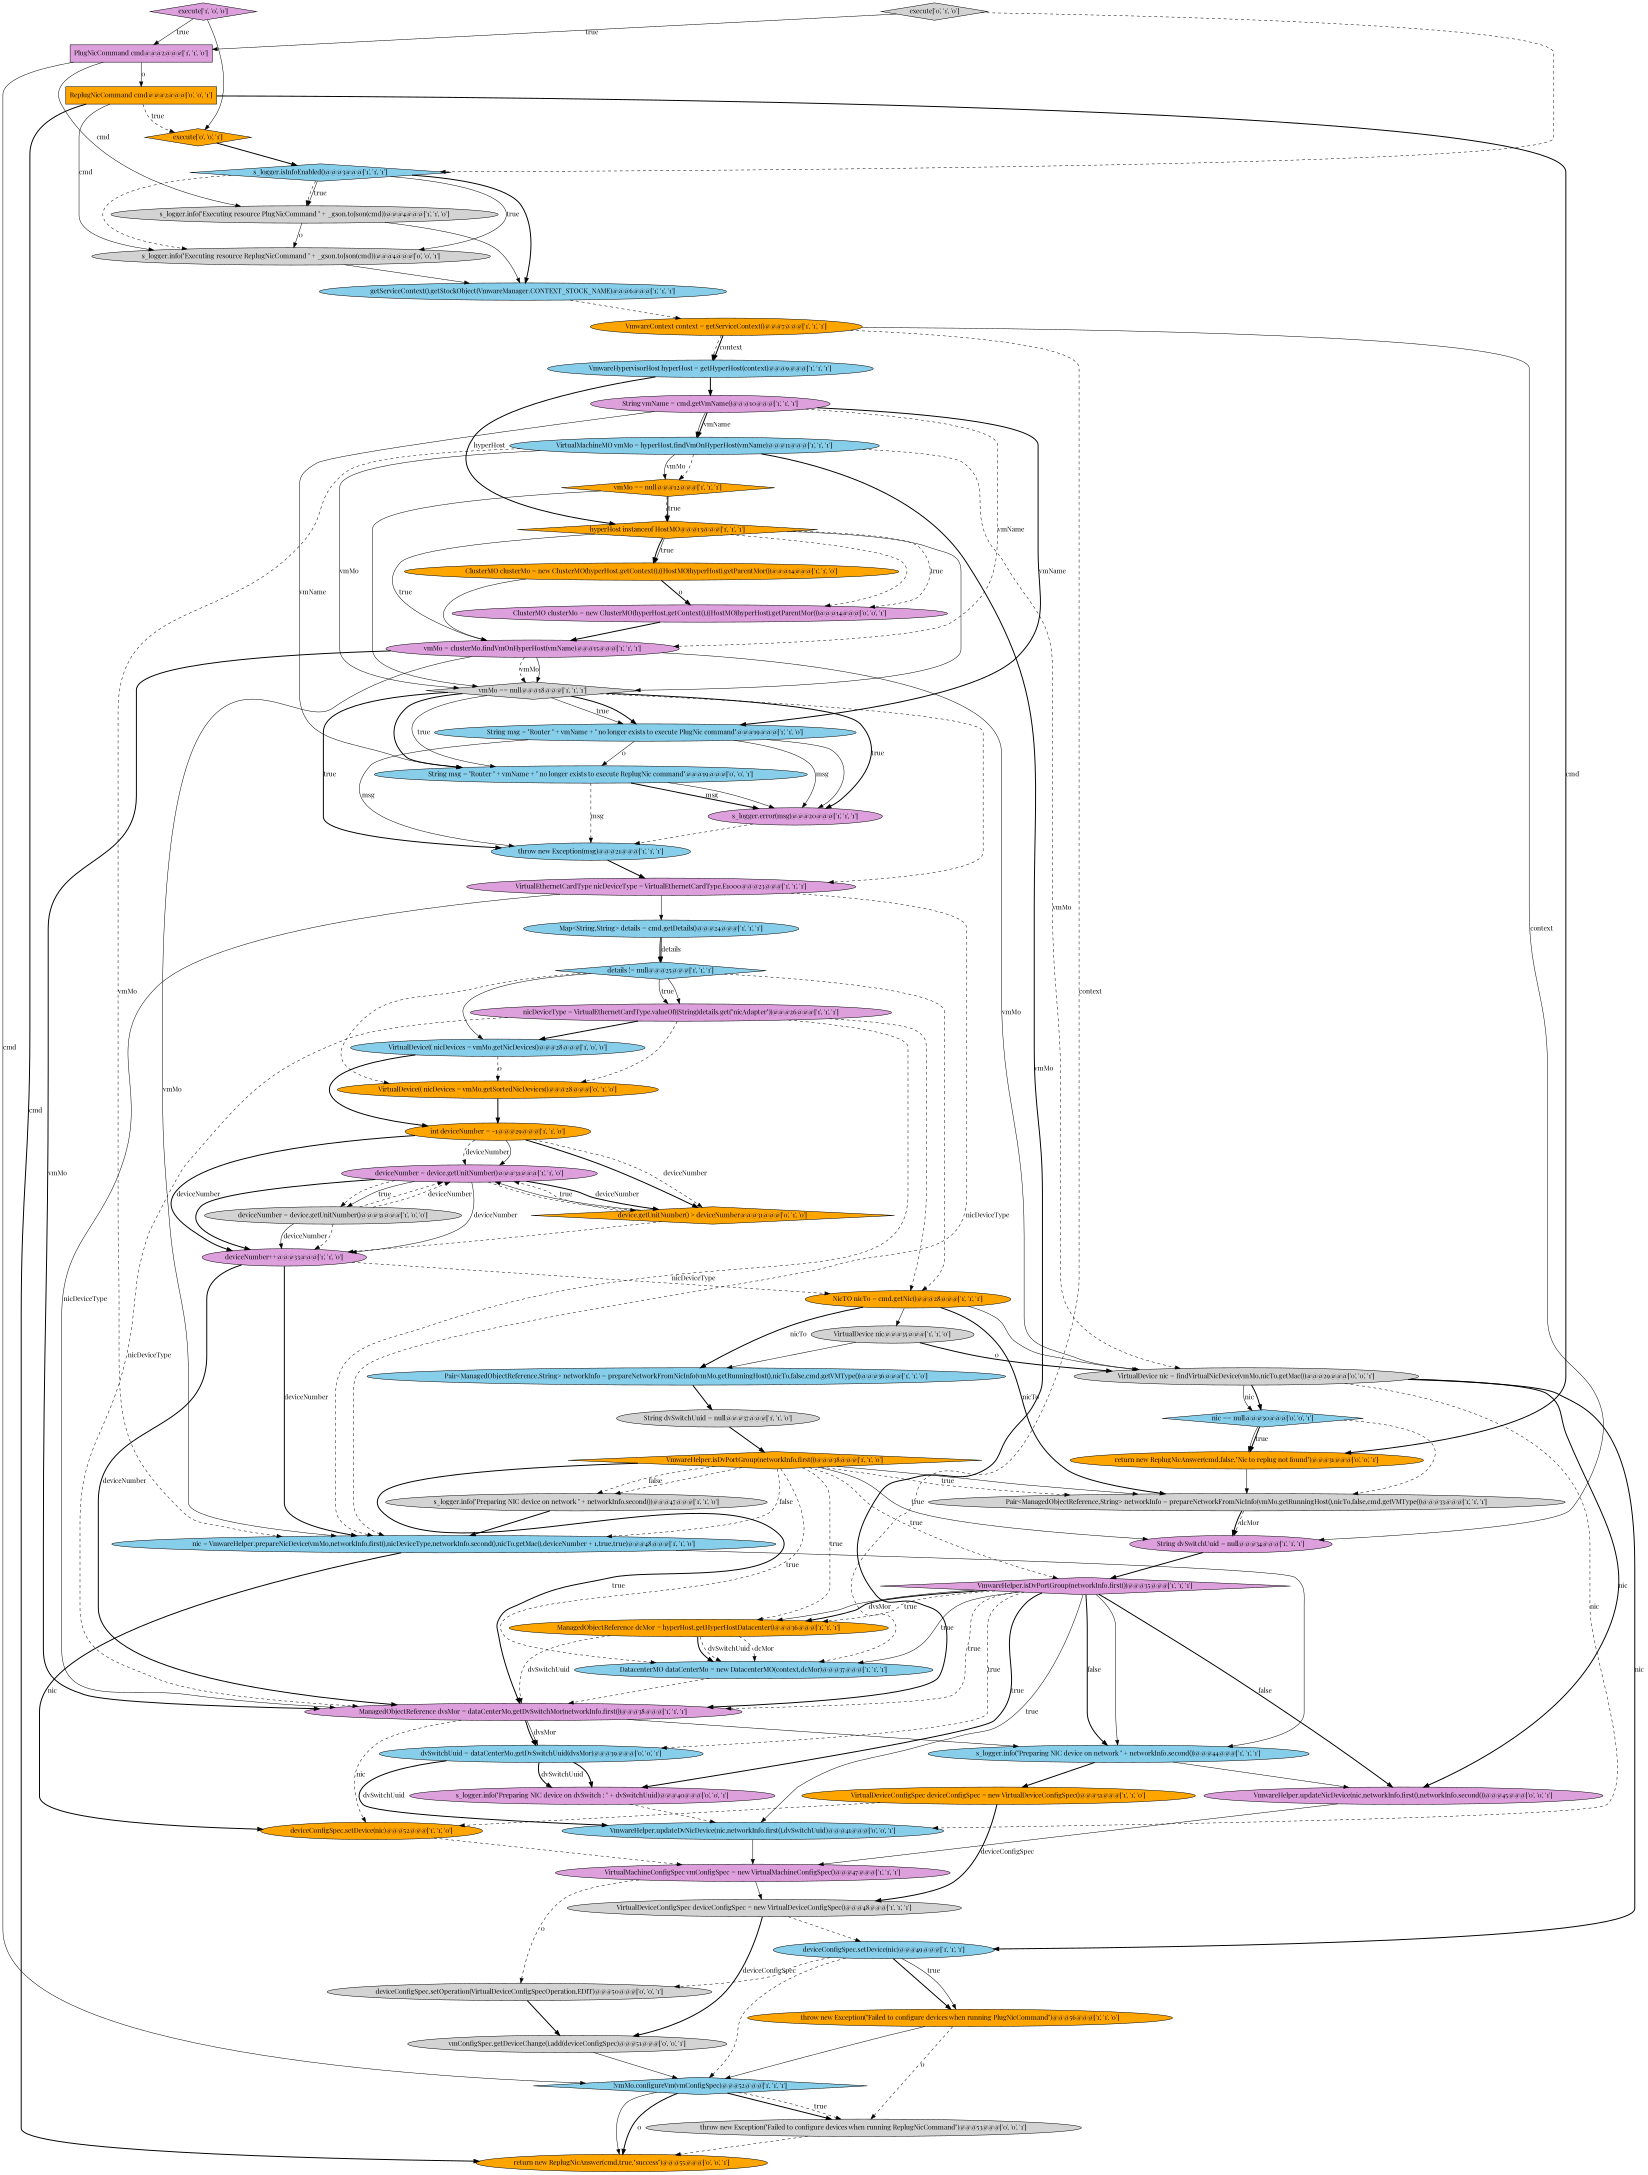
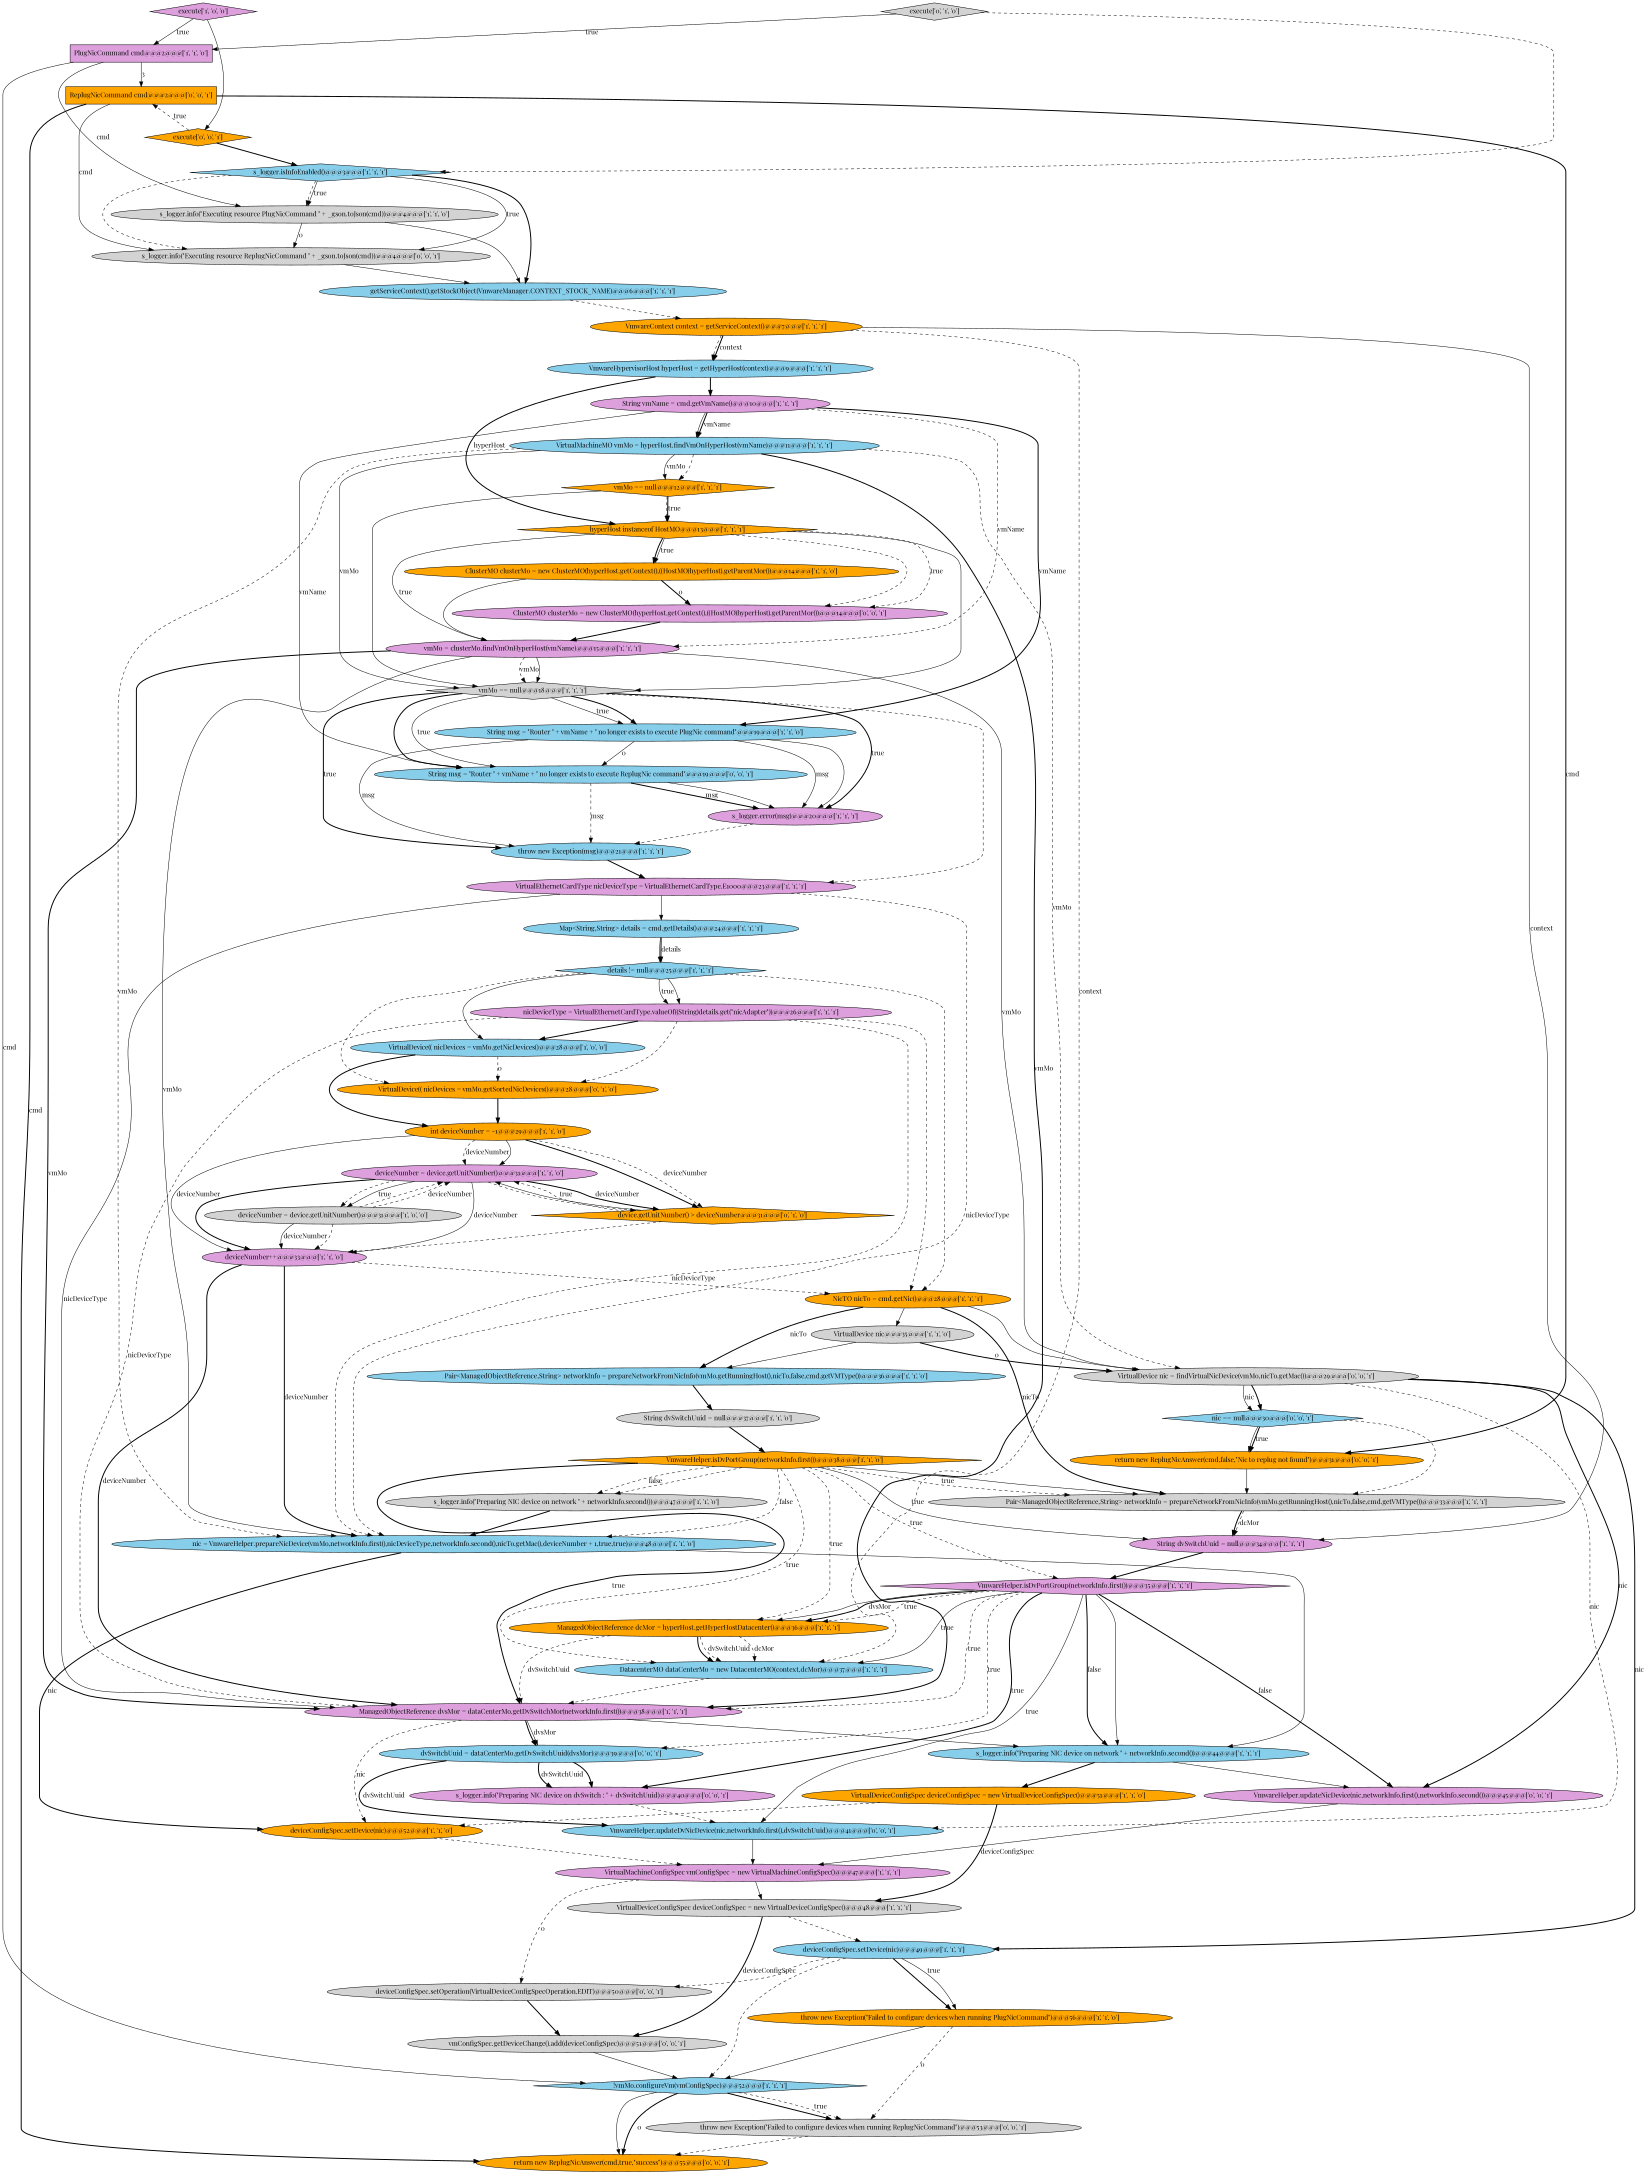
(143, 74) -> (143, 74)
(153, 121) -> (173, 119)
(248, 1158) -> (248, 1158)
